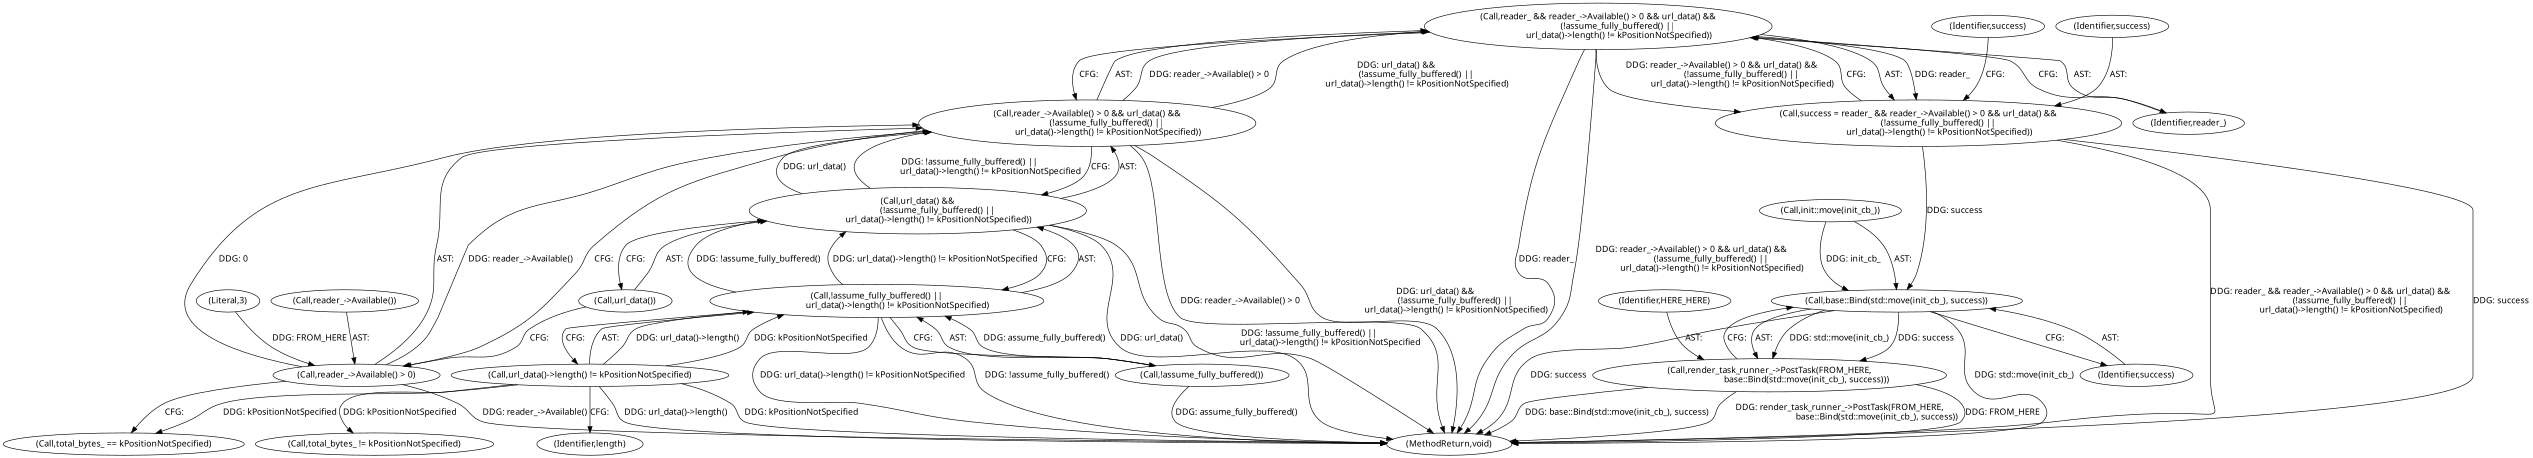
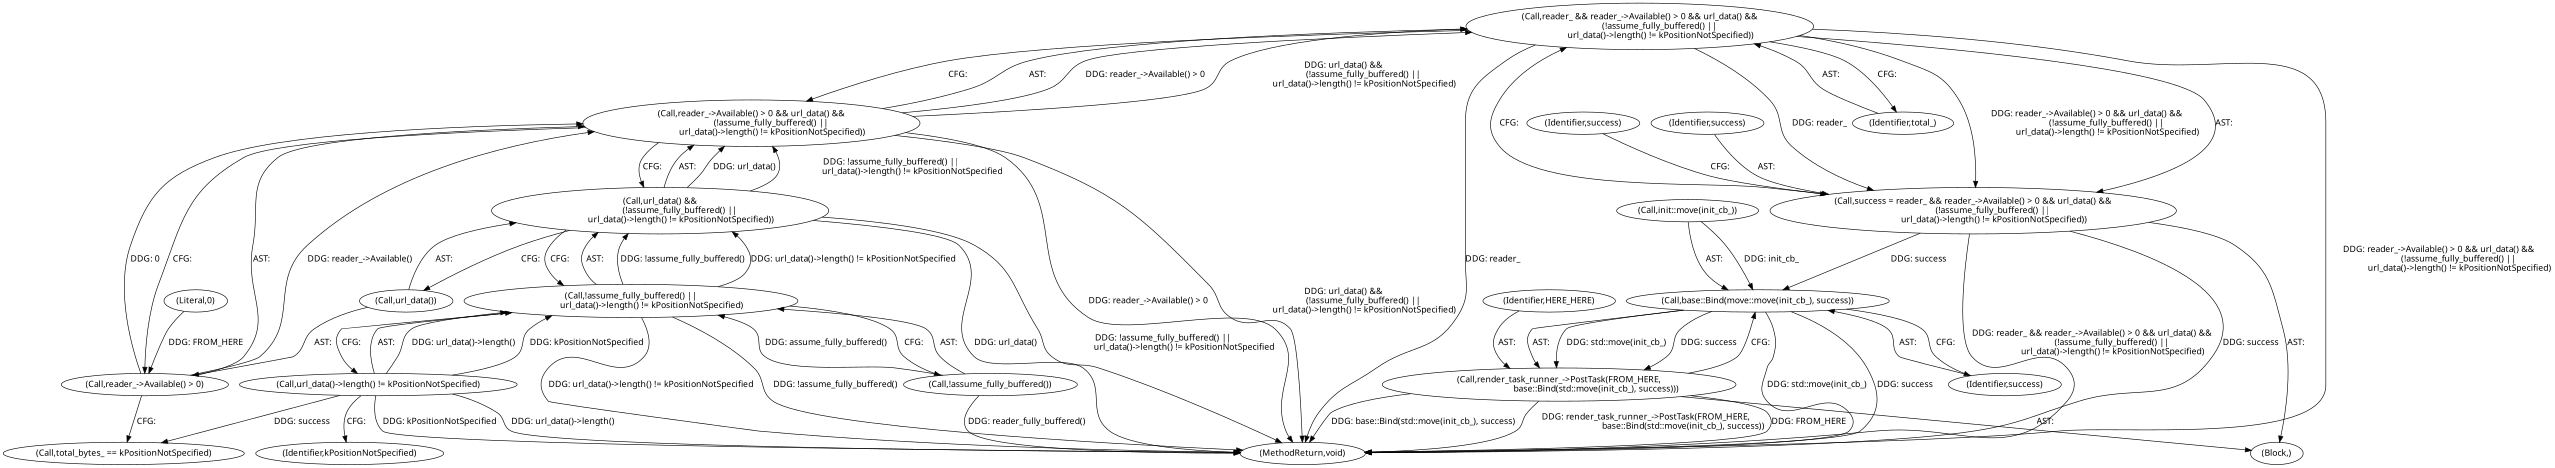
(2189, 123) -> (1903, 123)
(228, 301) -> (196, 301)
(345, 301) -> none
(1897, 301) -> (1758, 301)
(541, 338) -> (324, 343)
(280, 412) -> (302, 422)
(1237, 412) -> (1027, 422)
(664, 433) -> none
(375, 444) -> none
(590, 444) -> (350, 453)
none -> (2277, 453)
